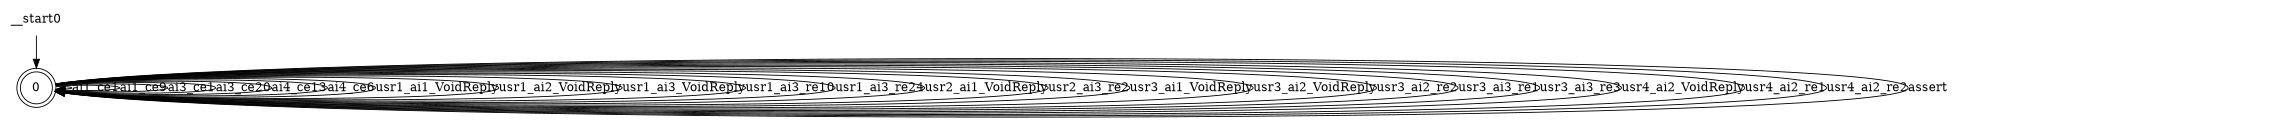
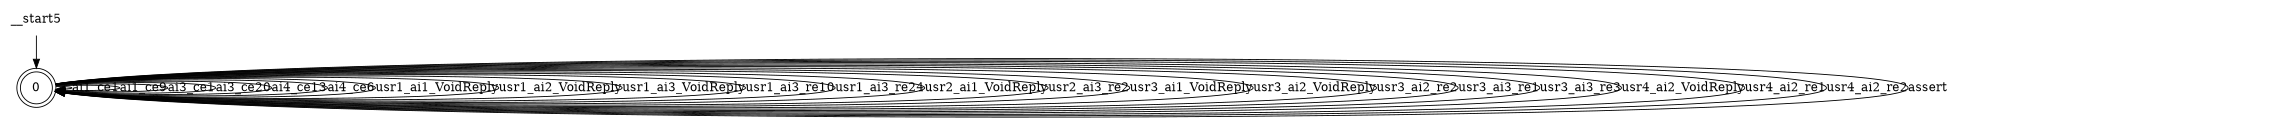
(36, 20) -> (36, 20)
